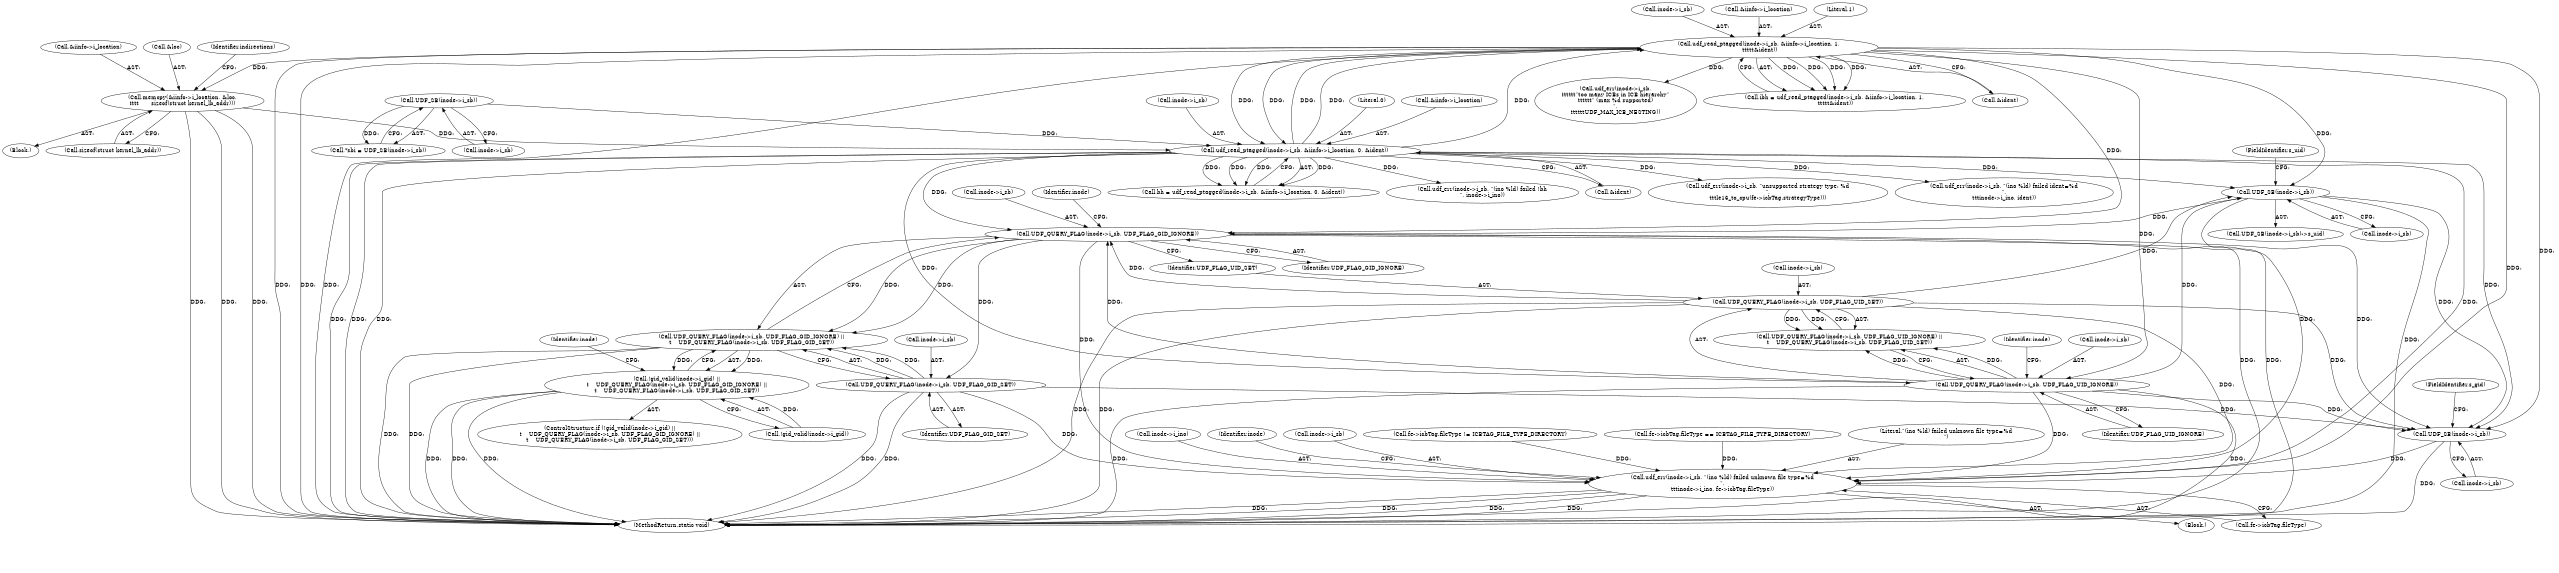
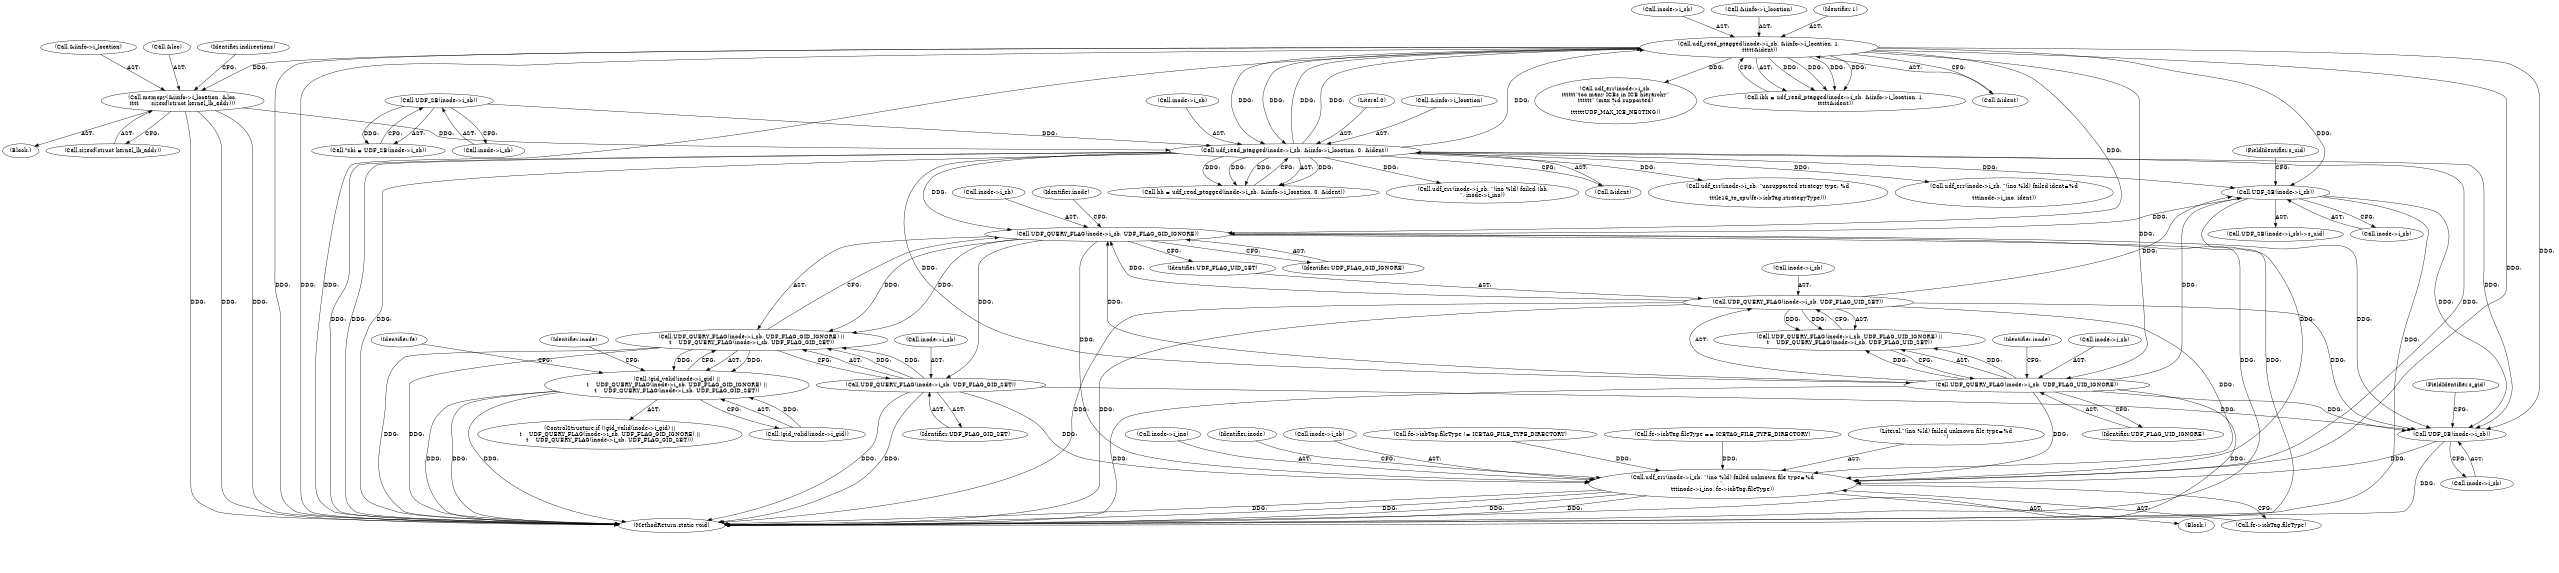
(1840, 10) -> (1840, 10)
none -> (399, 340)
